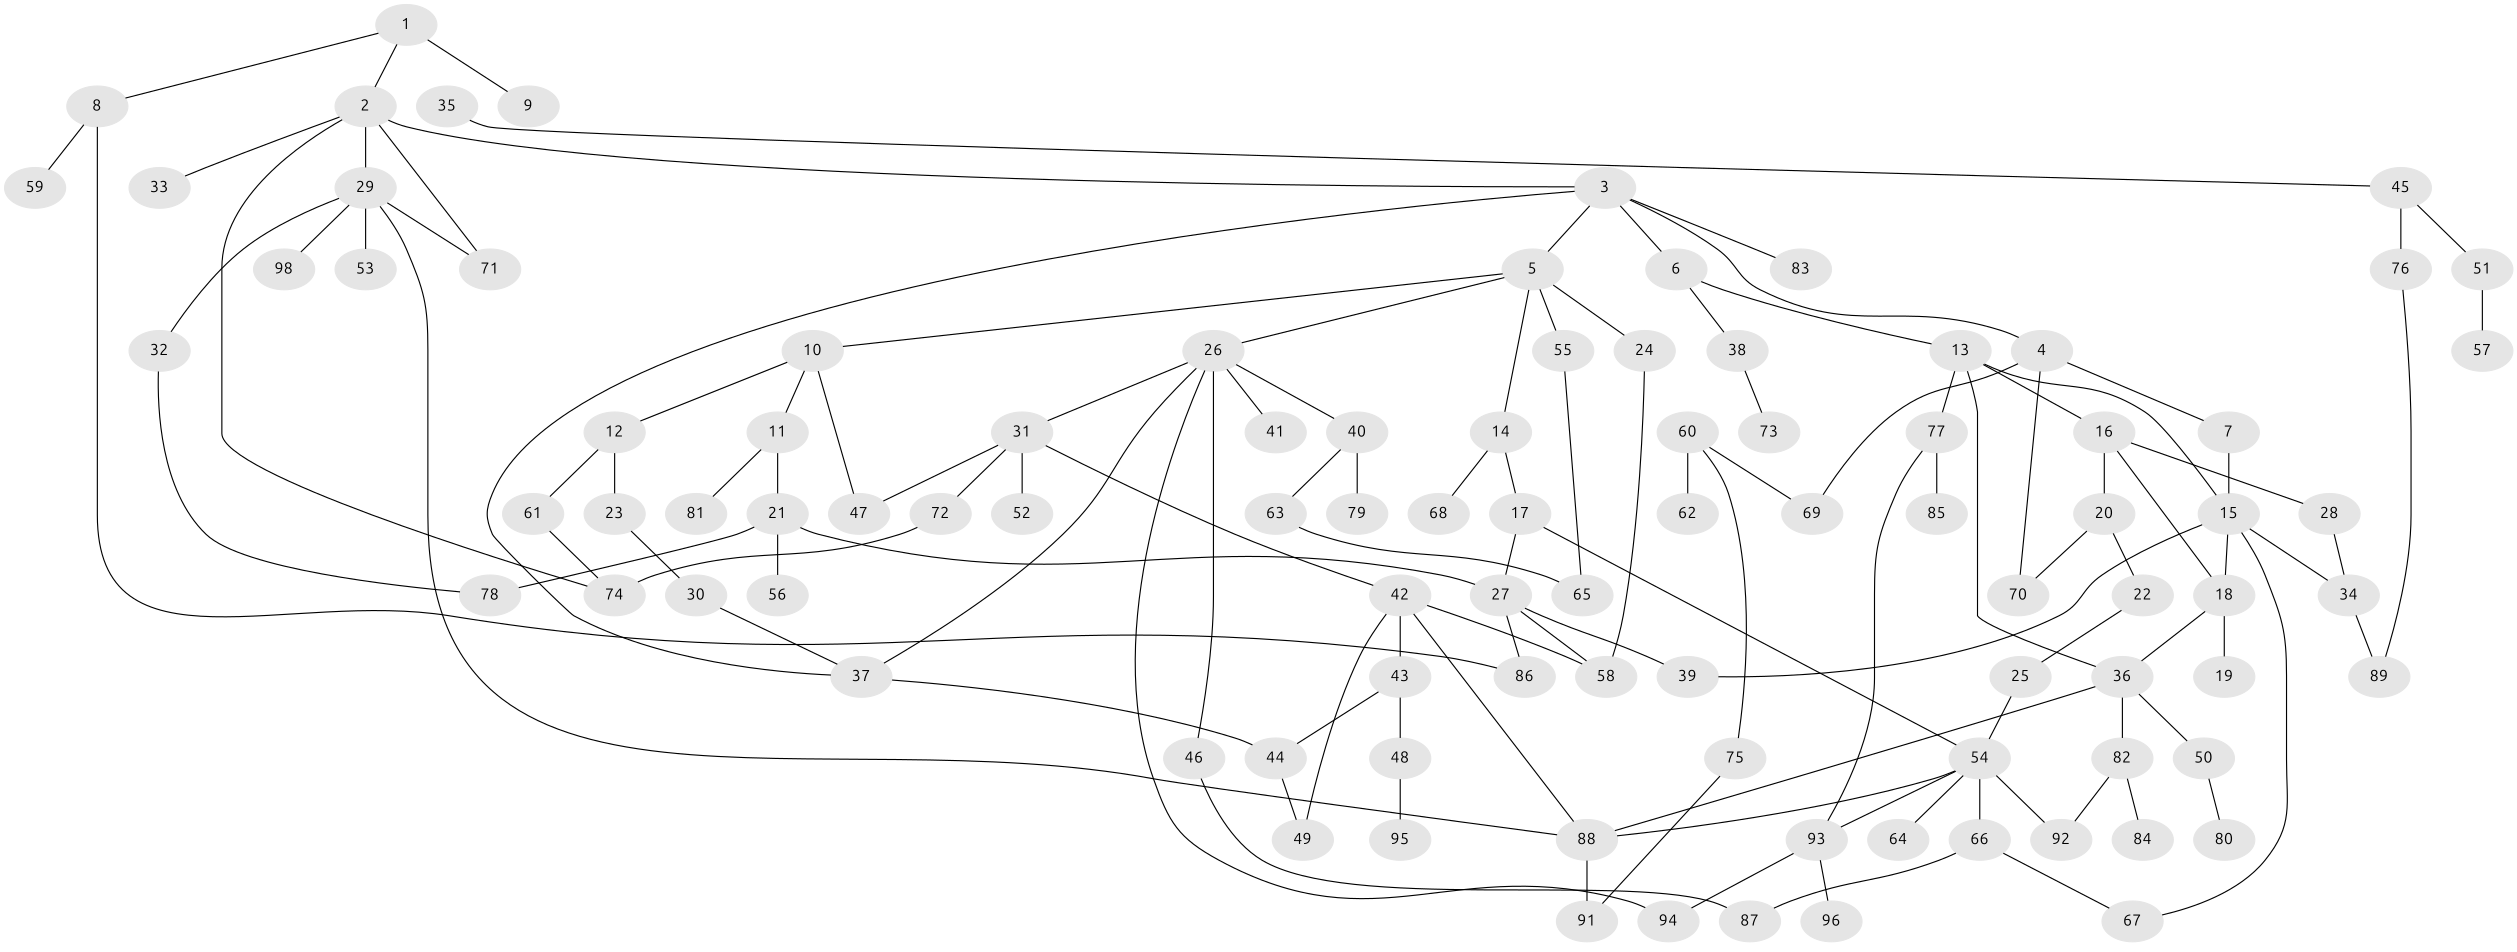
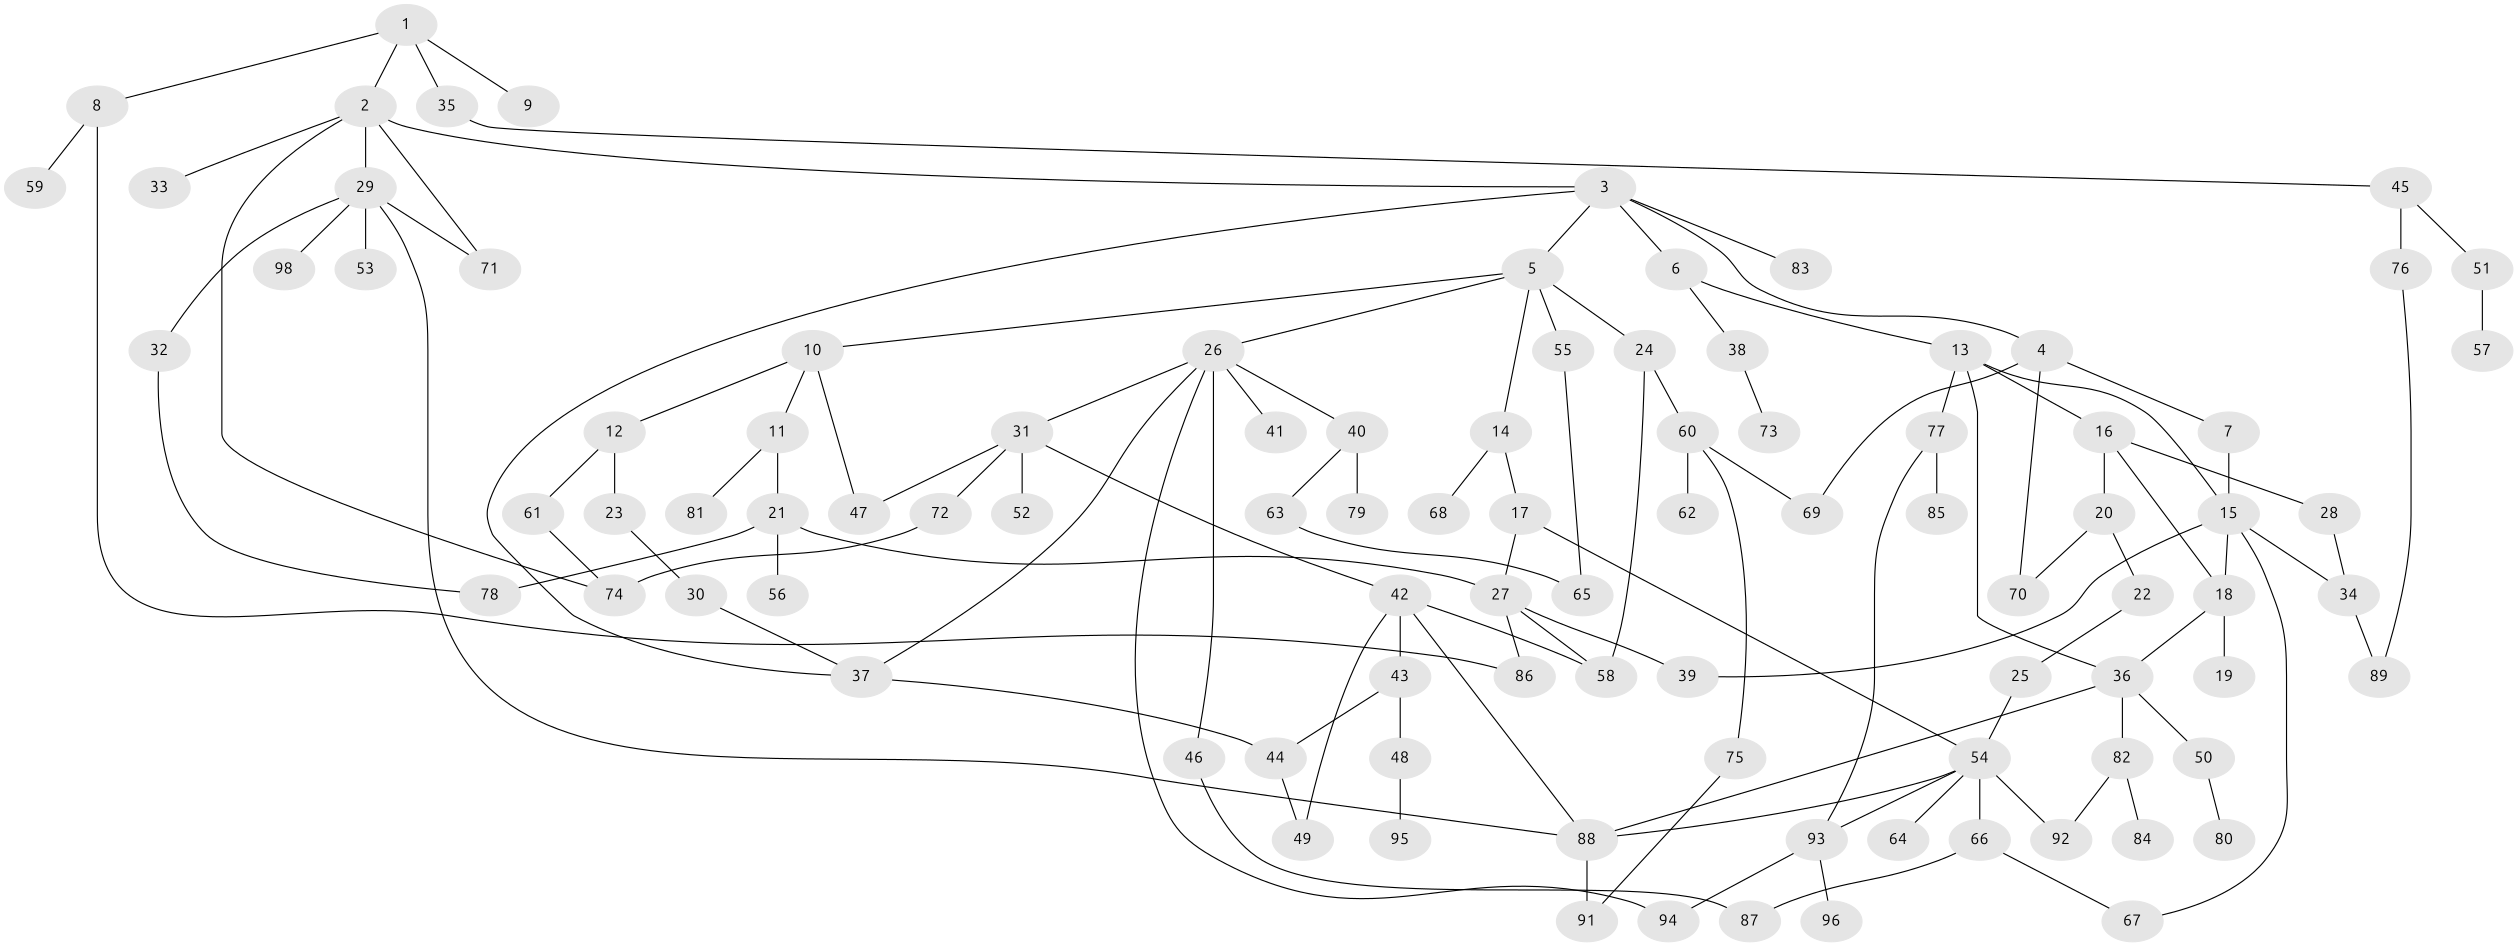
none -> (427, 66)
none -> (1666, 392)
